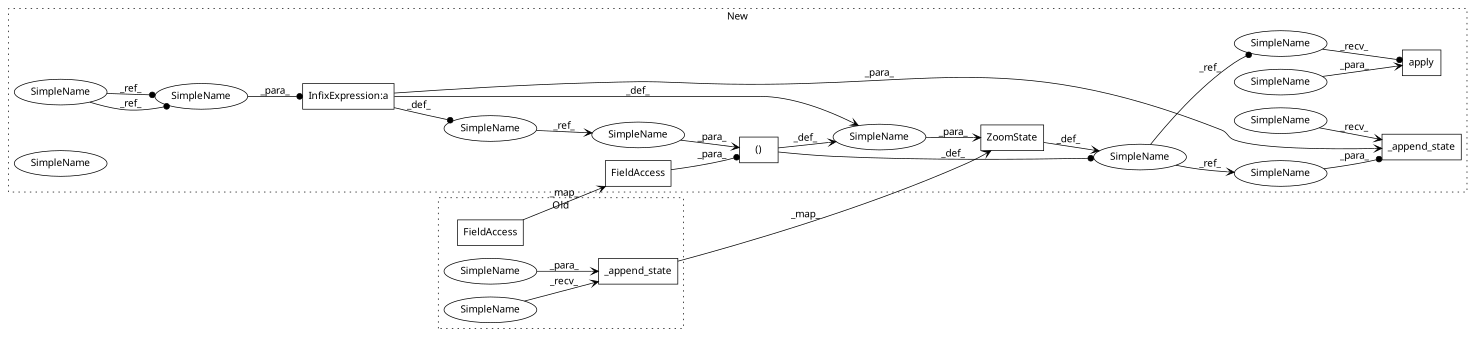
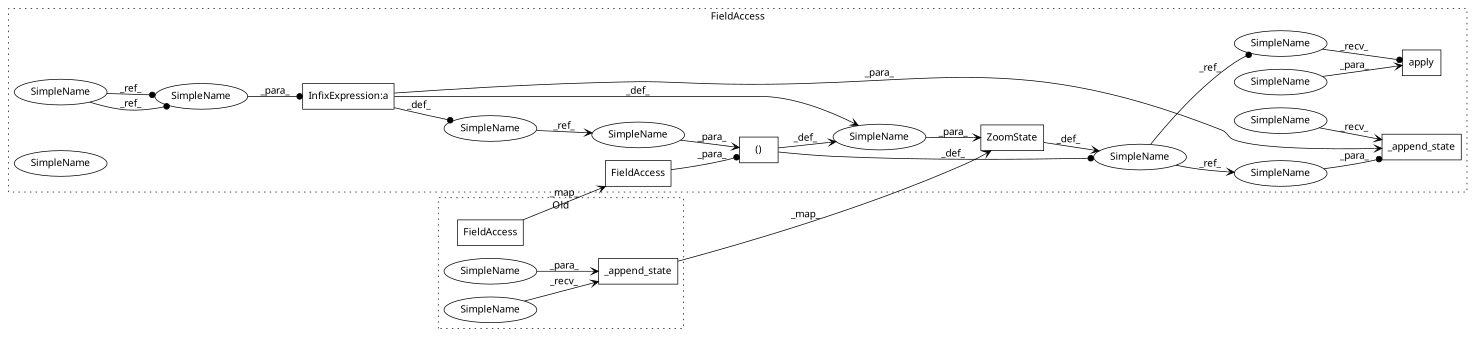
(738, 17) -> (738, 17)
